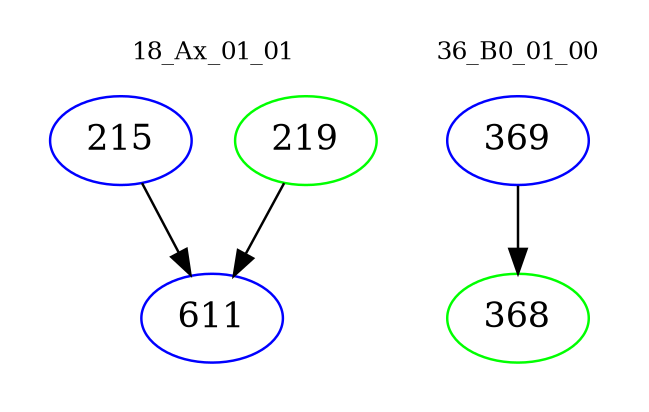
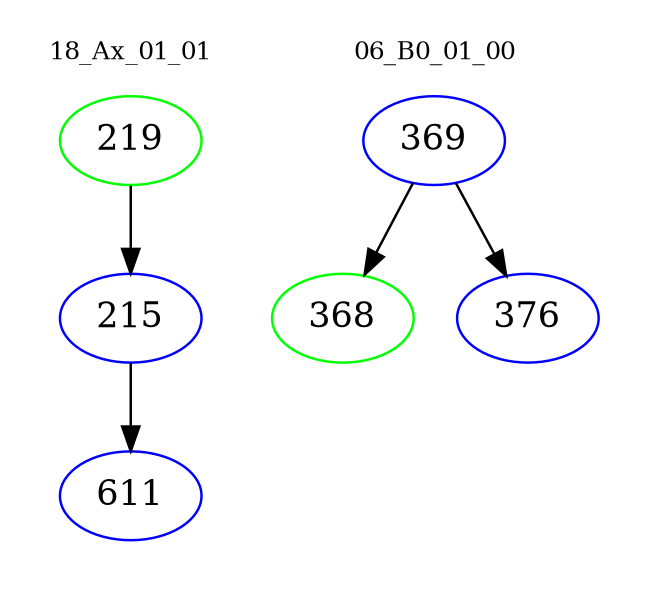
(518, 53) -> (435, 53)
(265, 218) -> (131, 217)
none -> (528, 318)
